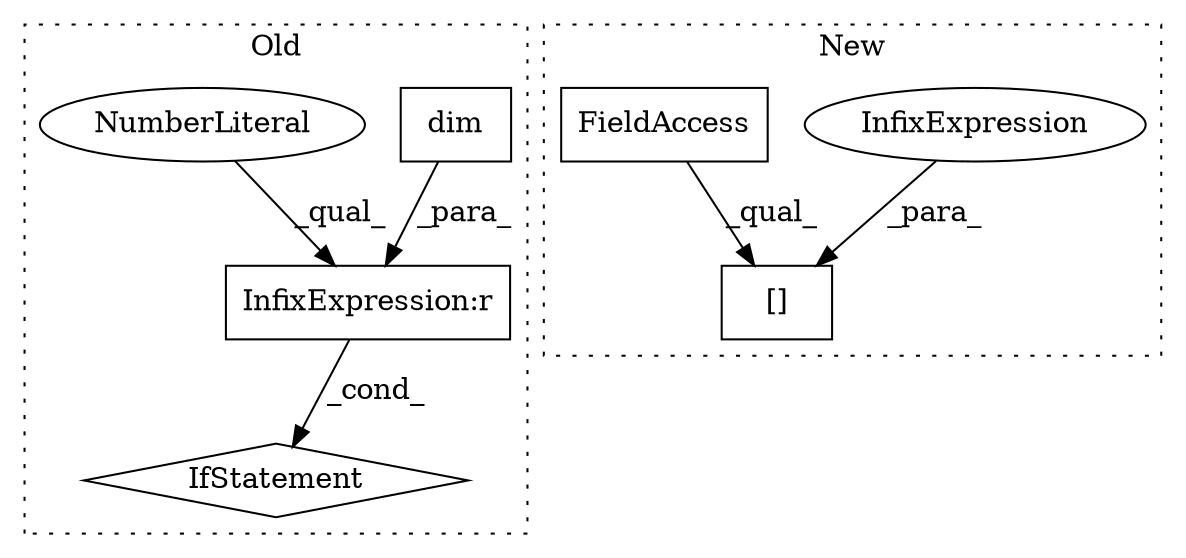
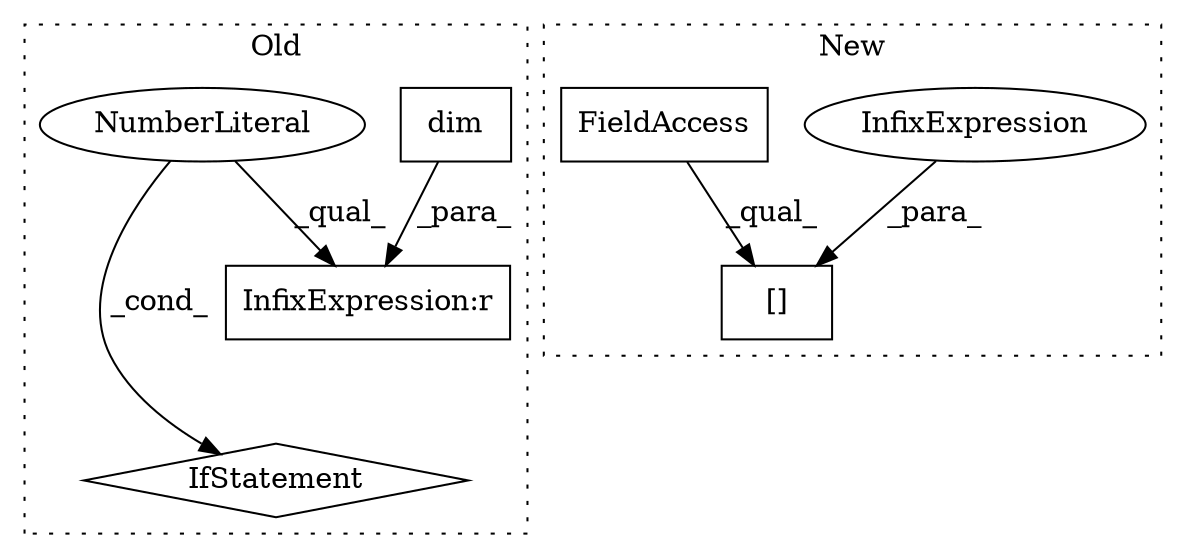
(326, 384) -> (101, 314)
